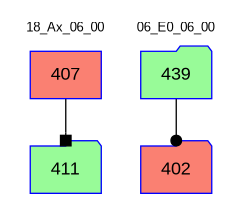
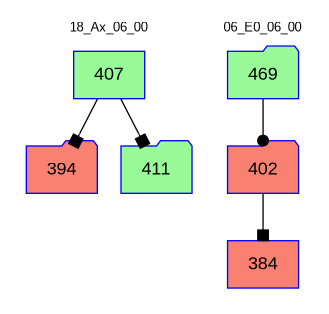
(66, 75) -> (109, 75)
(176, 75) -> (263, 75)
none -> (62, 170)
none -> (263, 264)
